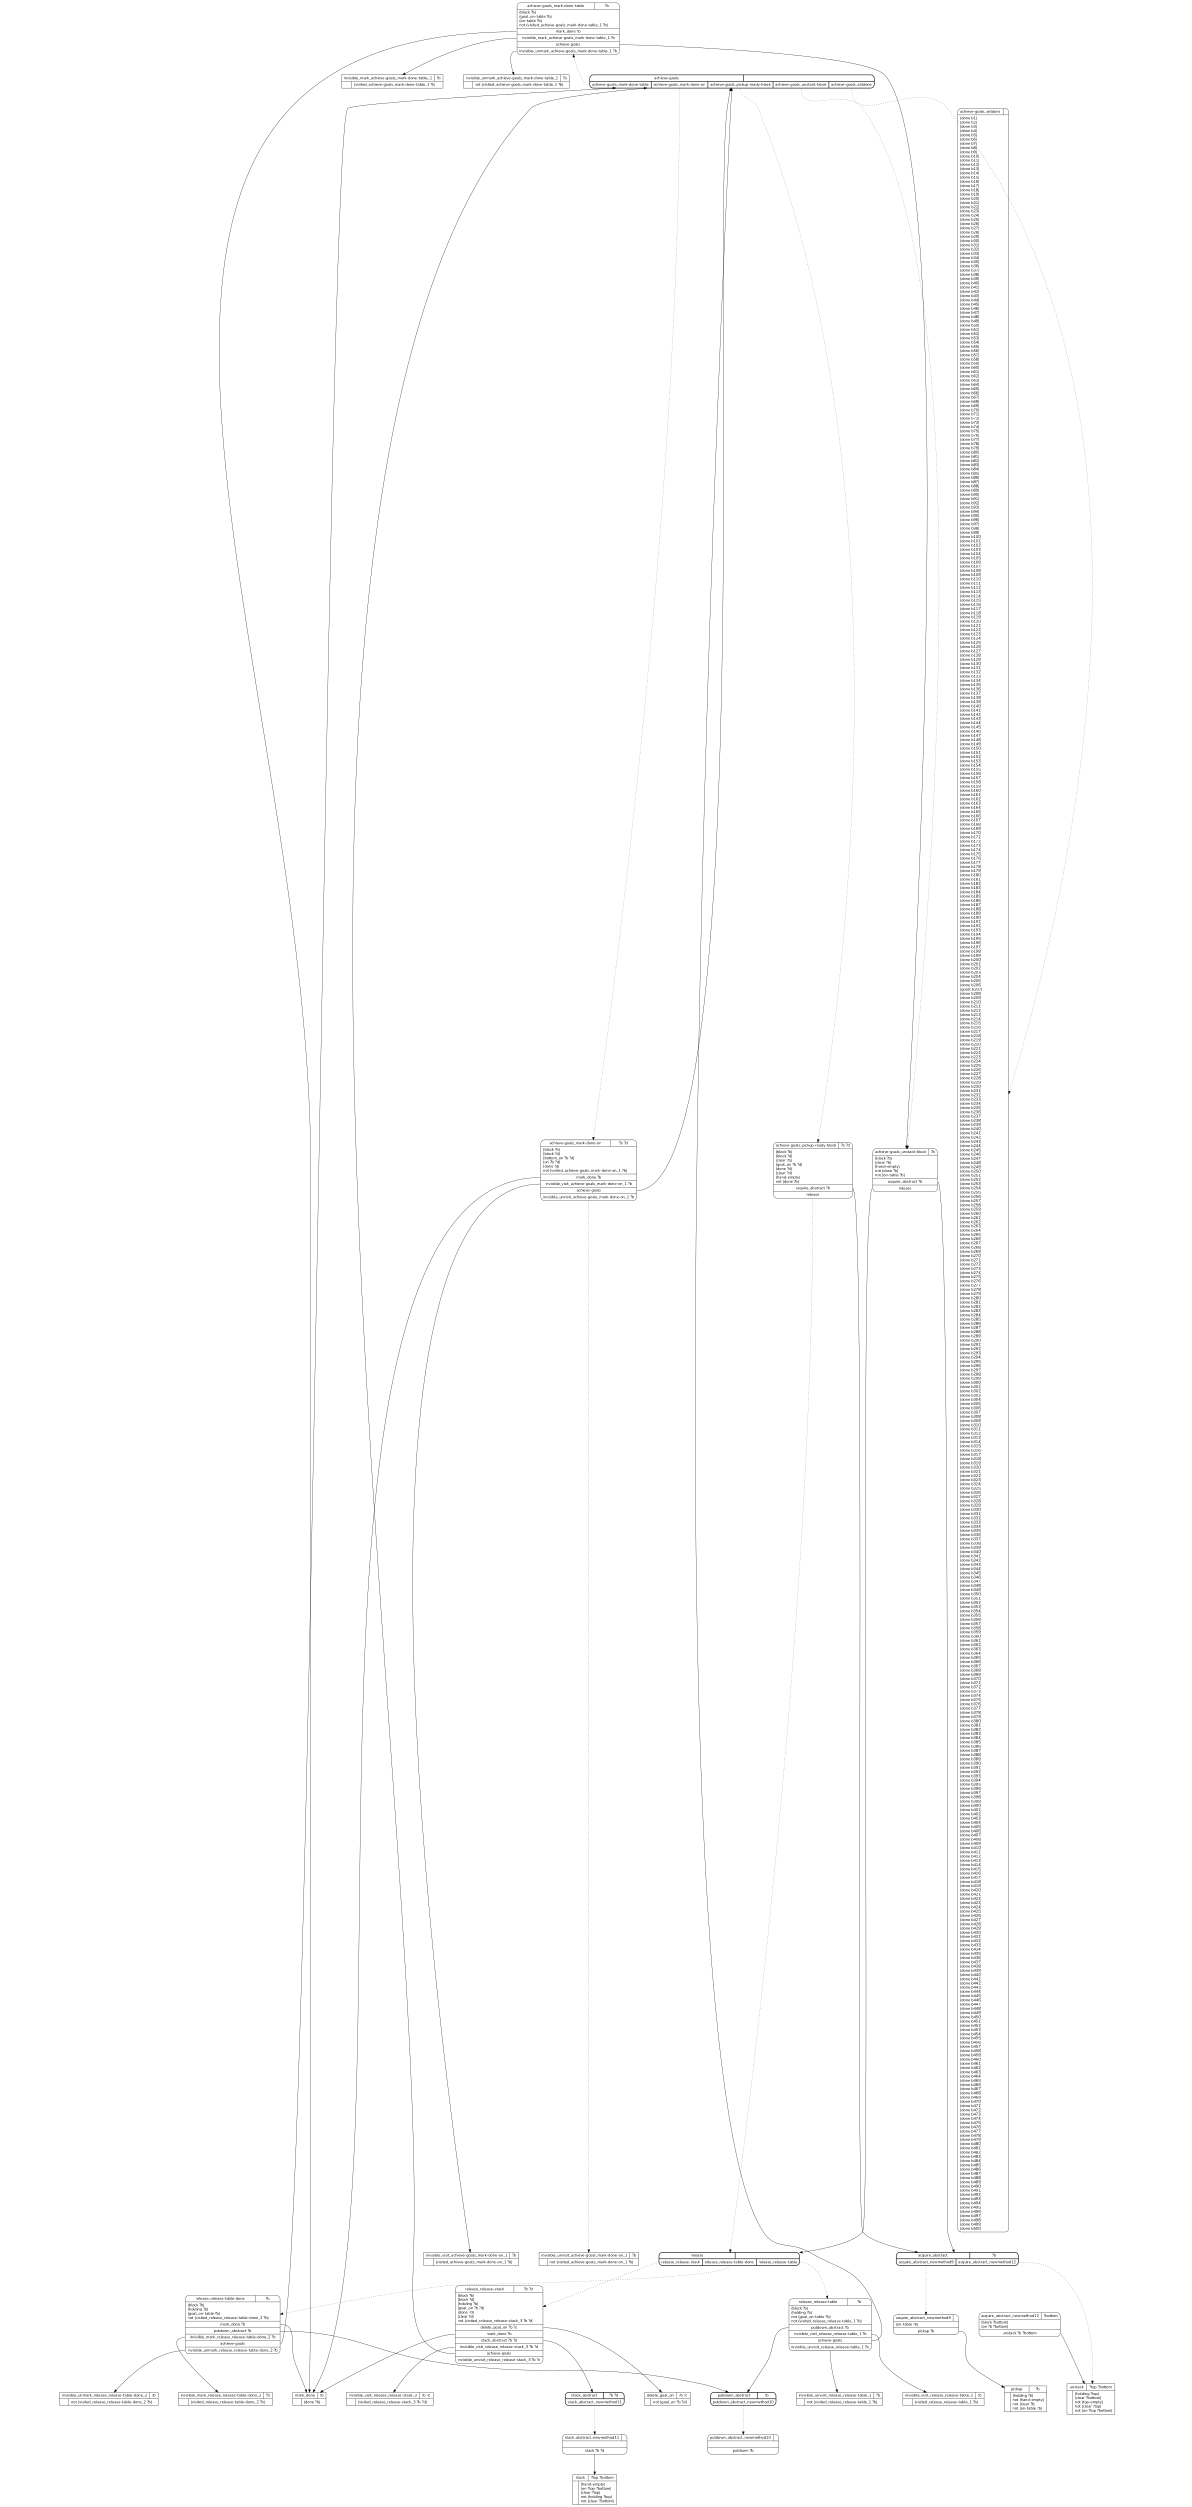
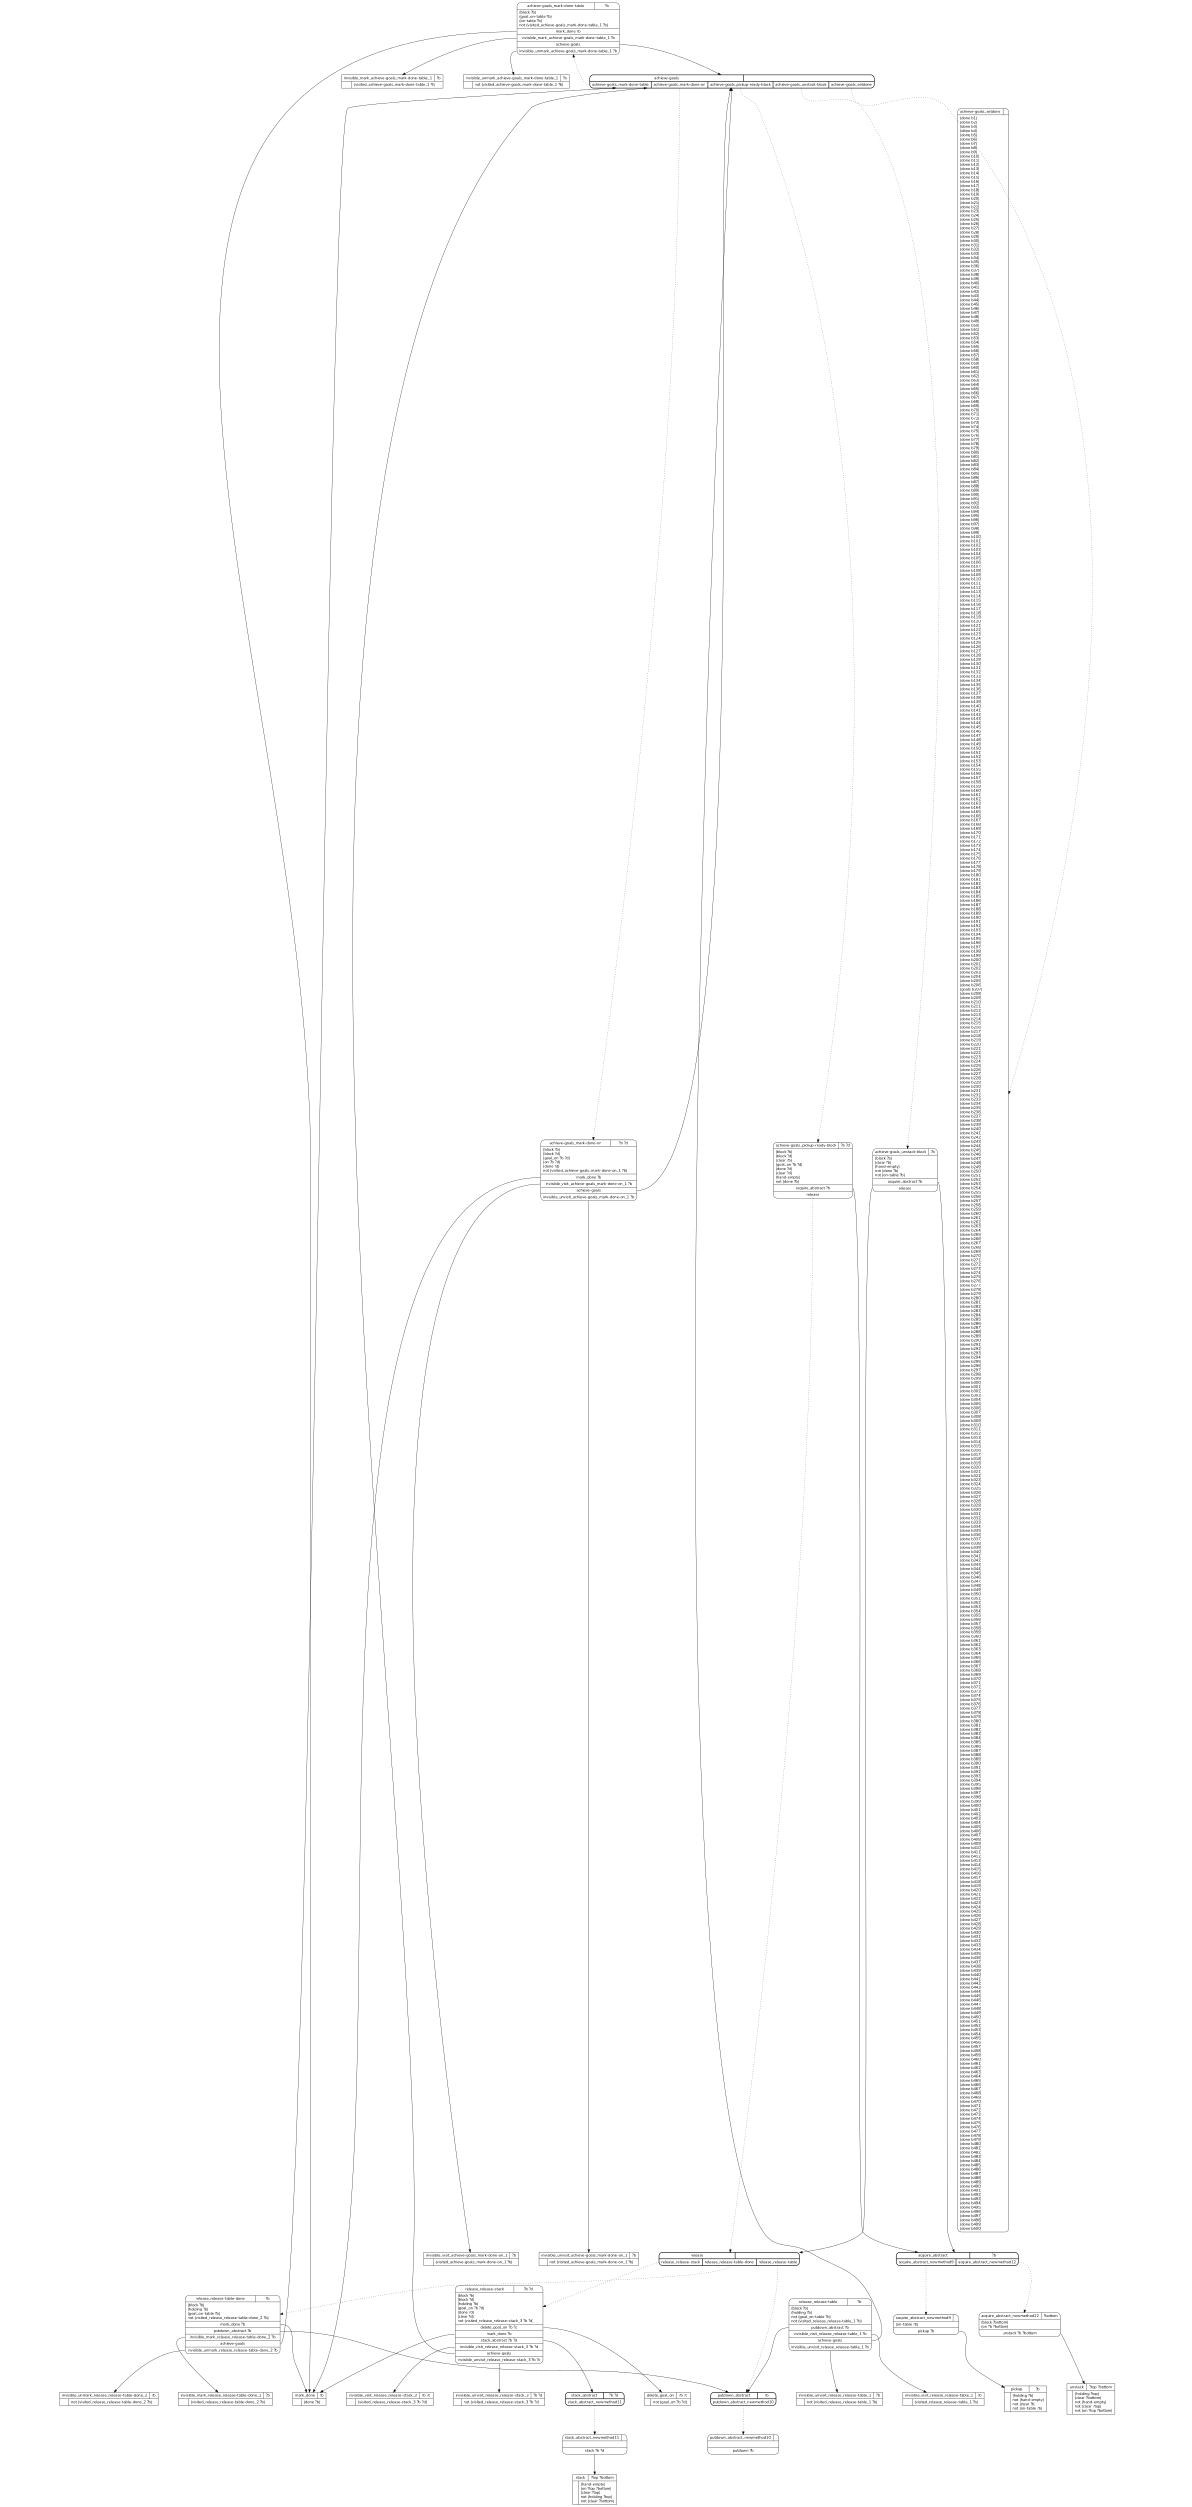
(927, 474) -> (671, 54)
(559, 1158) -> (557, 1158)
(589, 1725) -> (589, 1725)
(819, 2274) -> (768, 2329)
(1080, 2303) -> (1031, 2283)
none -> (499, 2399)
(1089, 2402) -> (1091, 2402)
